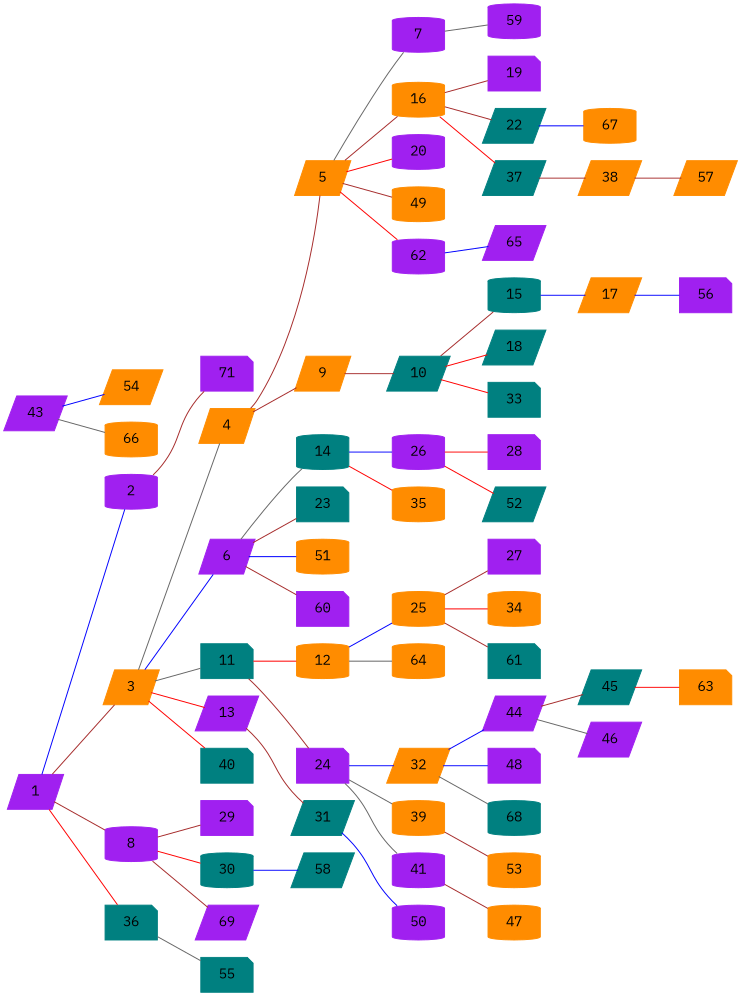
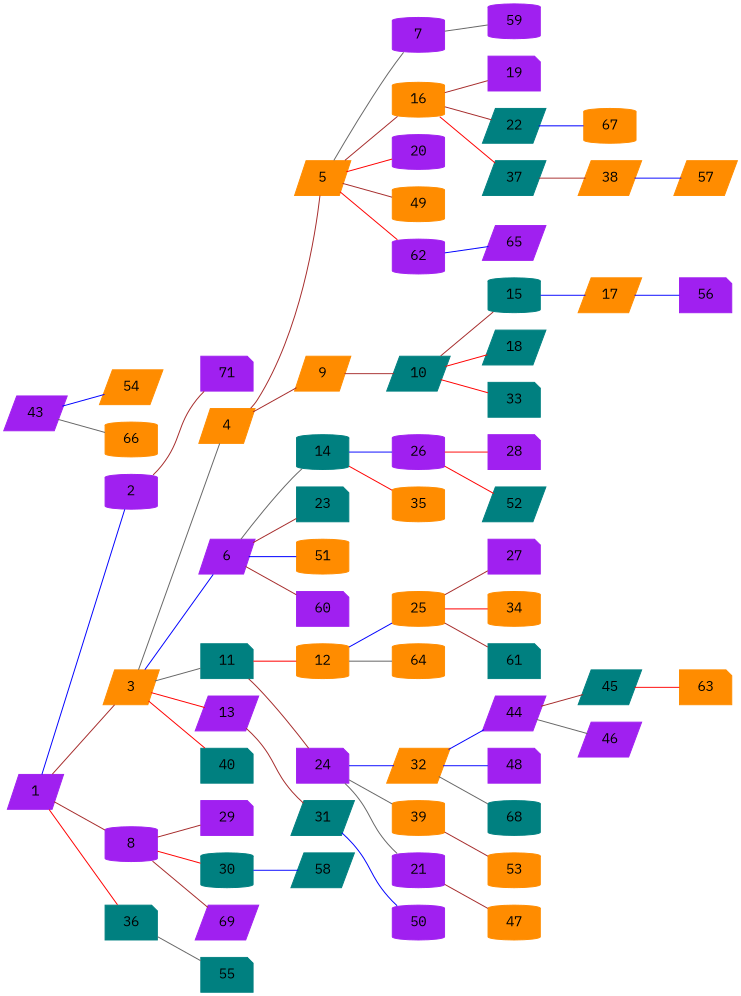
(658, 178) -> (658, 178)
(418, 870) -> (418, 870)
